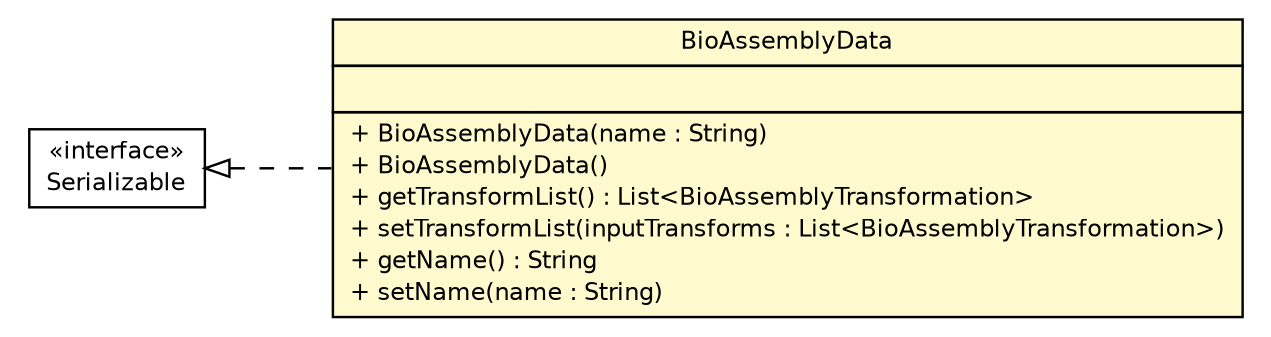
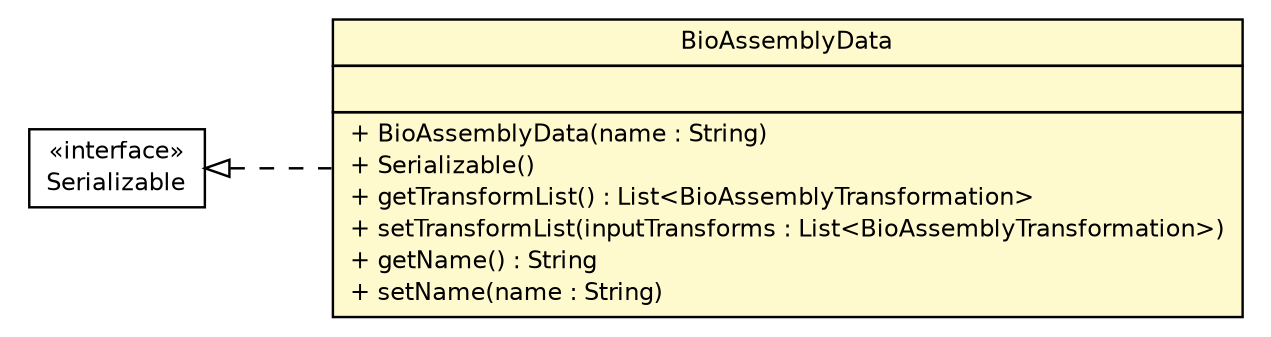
(479, 166) -> (443, 166)
